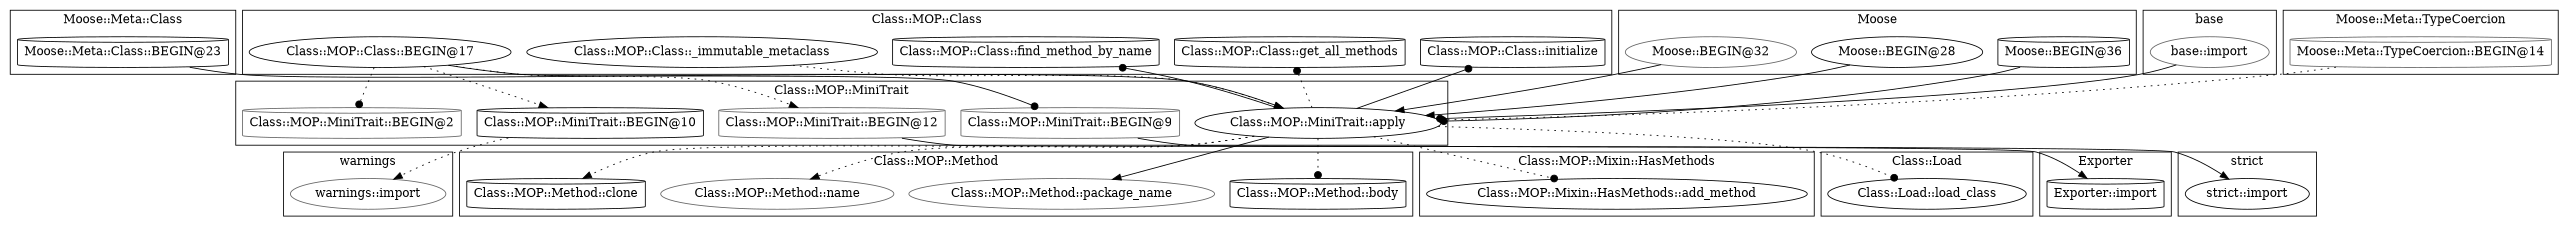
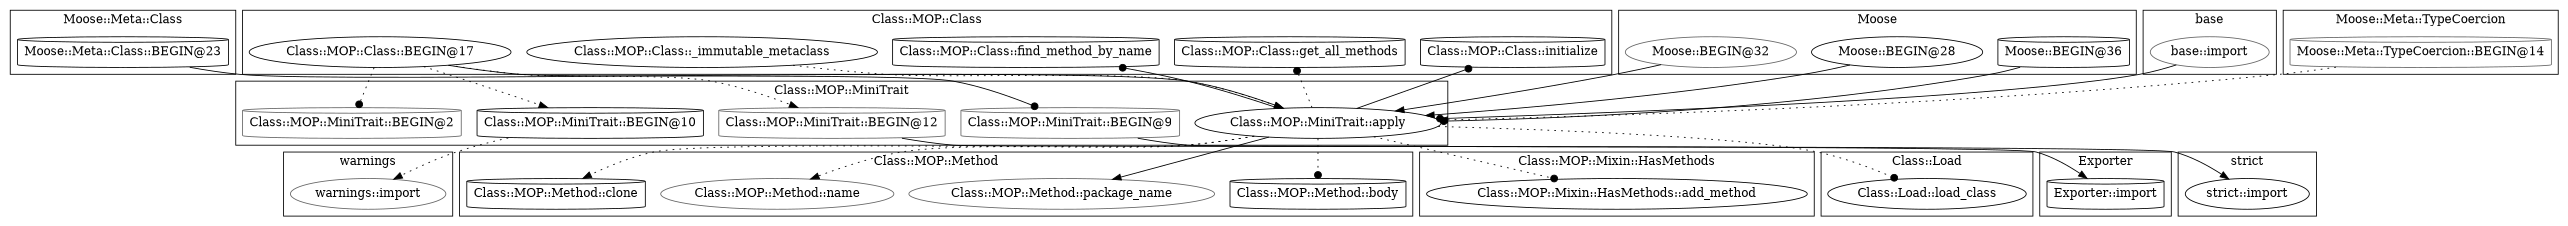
(1936, 101) -> (1937, 101)
